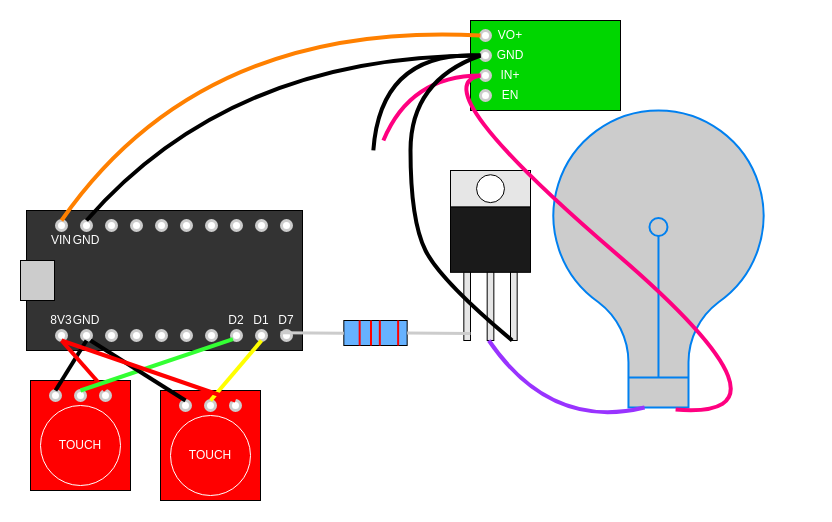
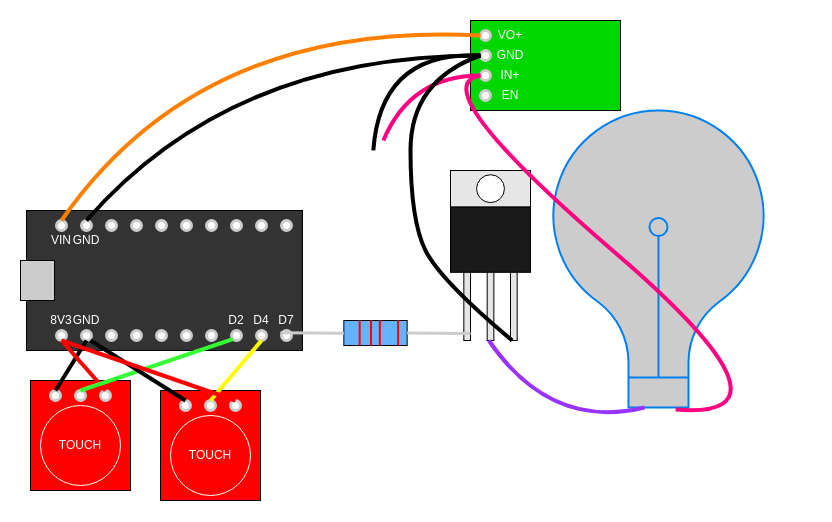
(262, 321) -> (262, 321)
